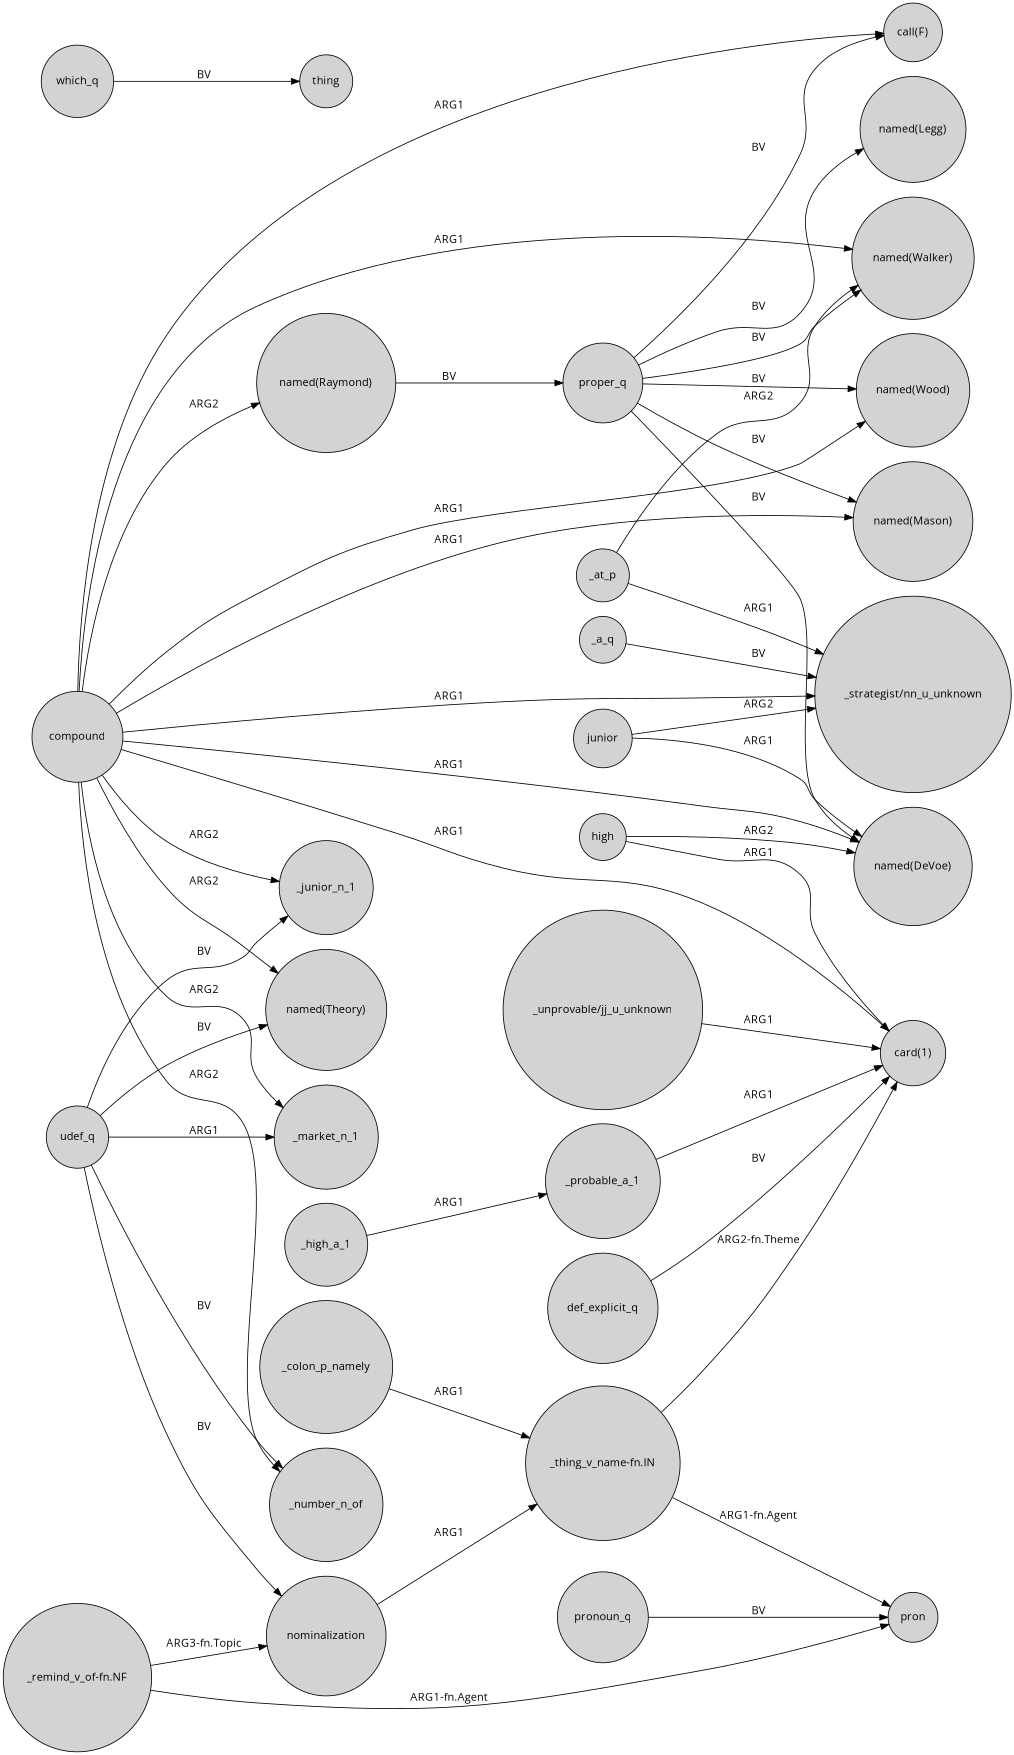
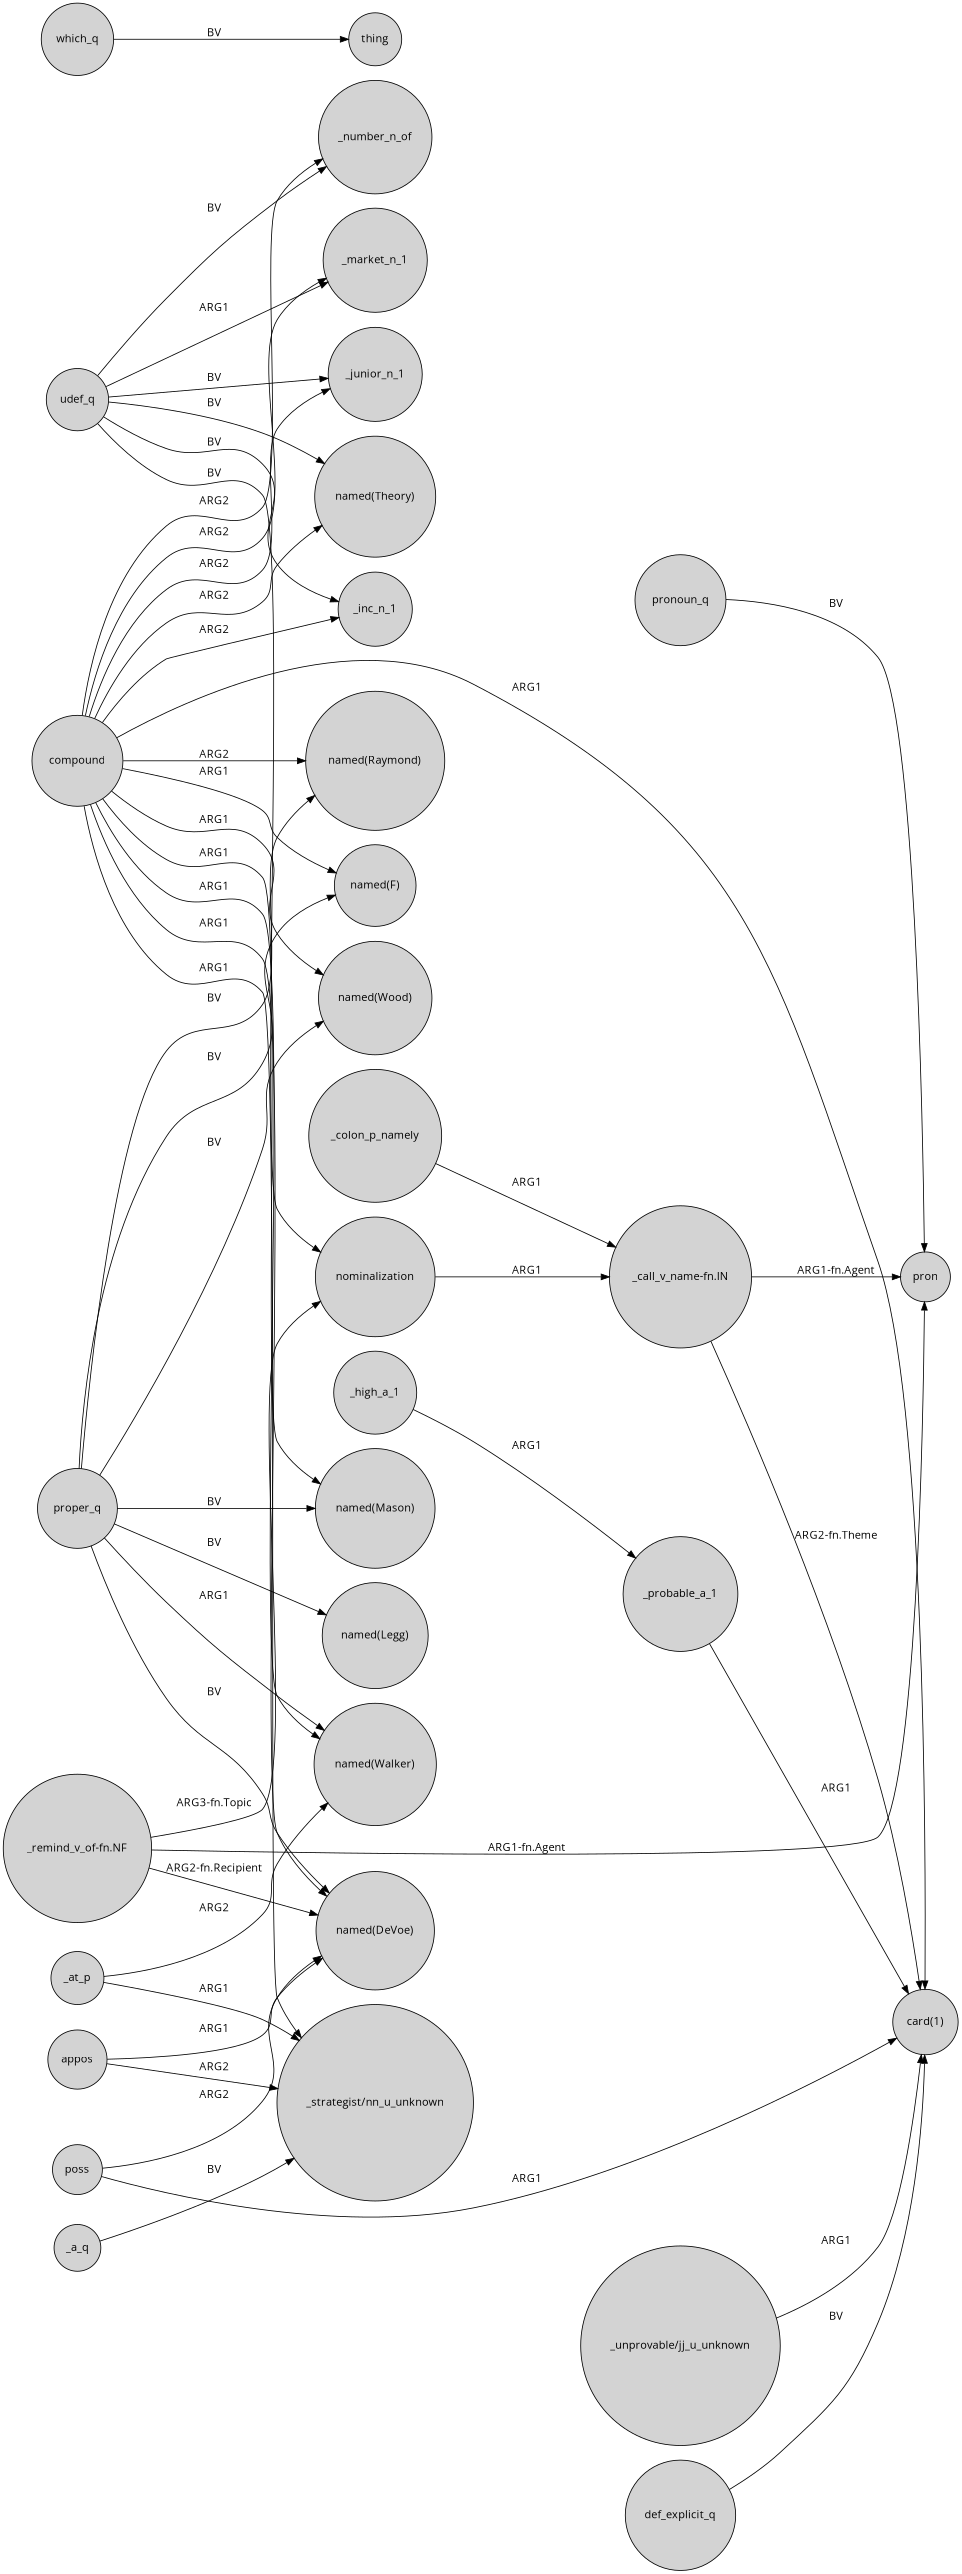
(913, 32) -> (375, 886)
(759, 338) -> (214, 1596)
(475, 383) -> (144, 1096)
none -> (375, 609)
(603, 738) -> (77, 2060)
(603, 837) -> (77, 2170)
(603, 1463) -> (680, 1277)
none -> (230, 1890)
